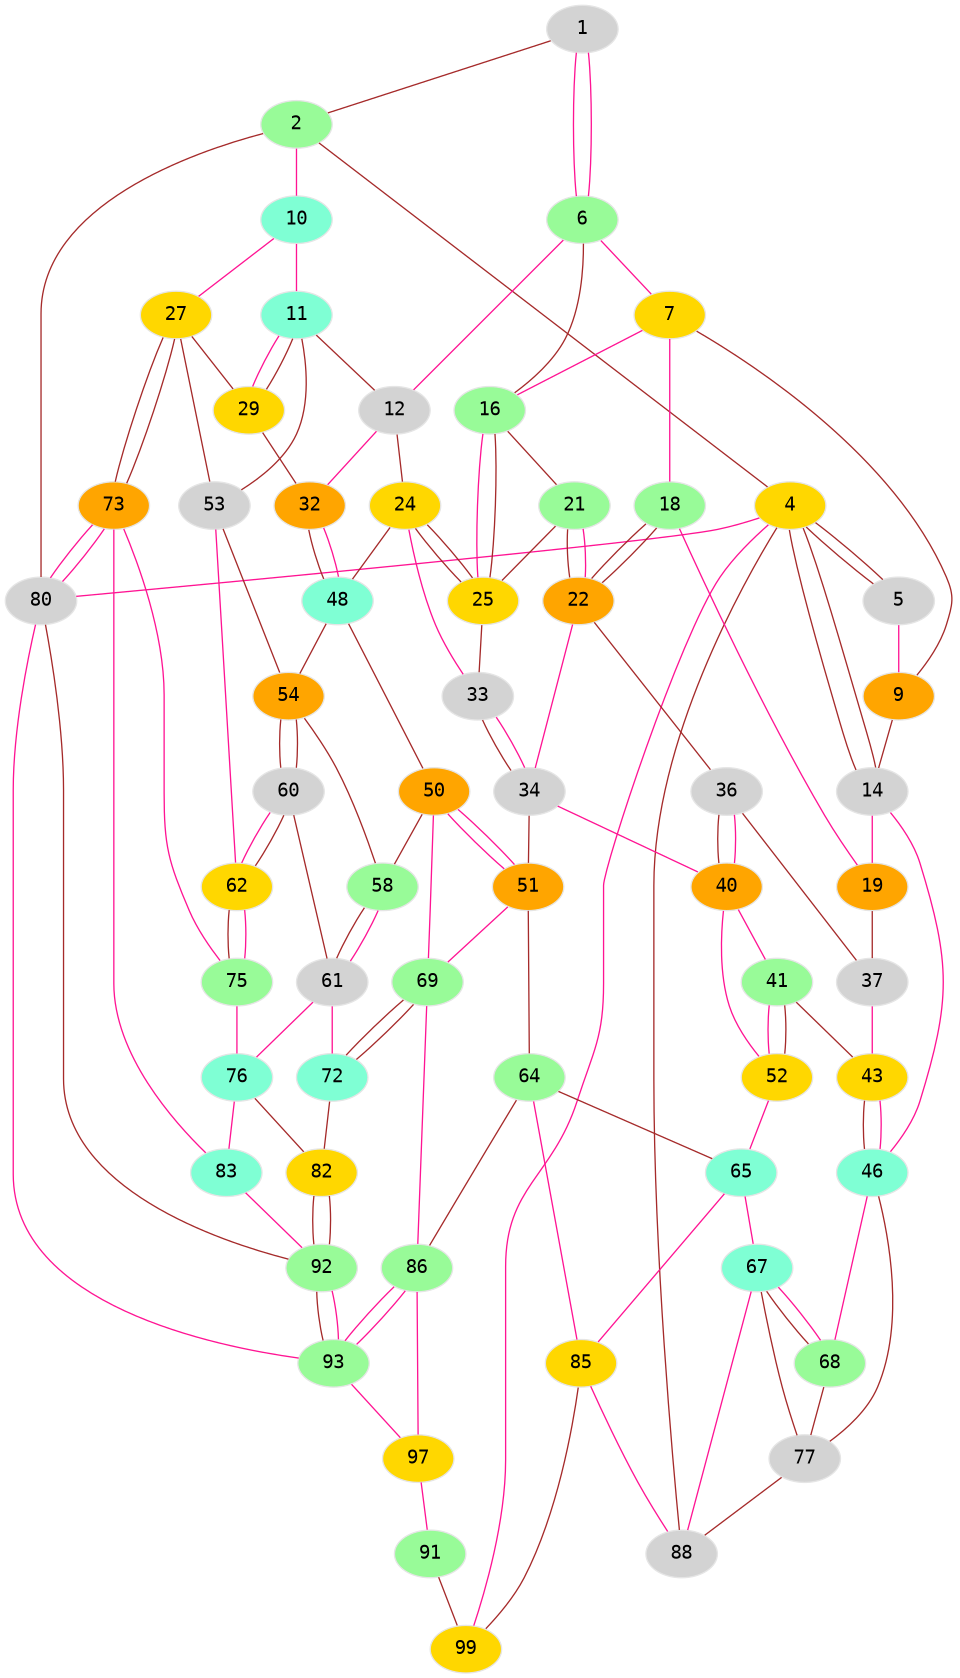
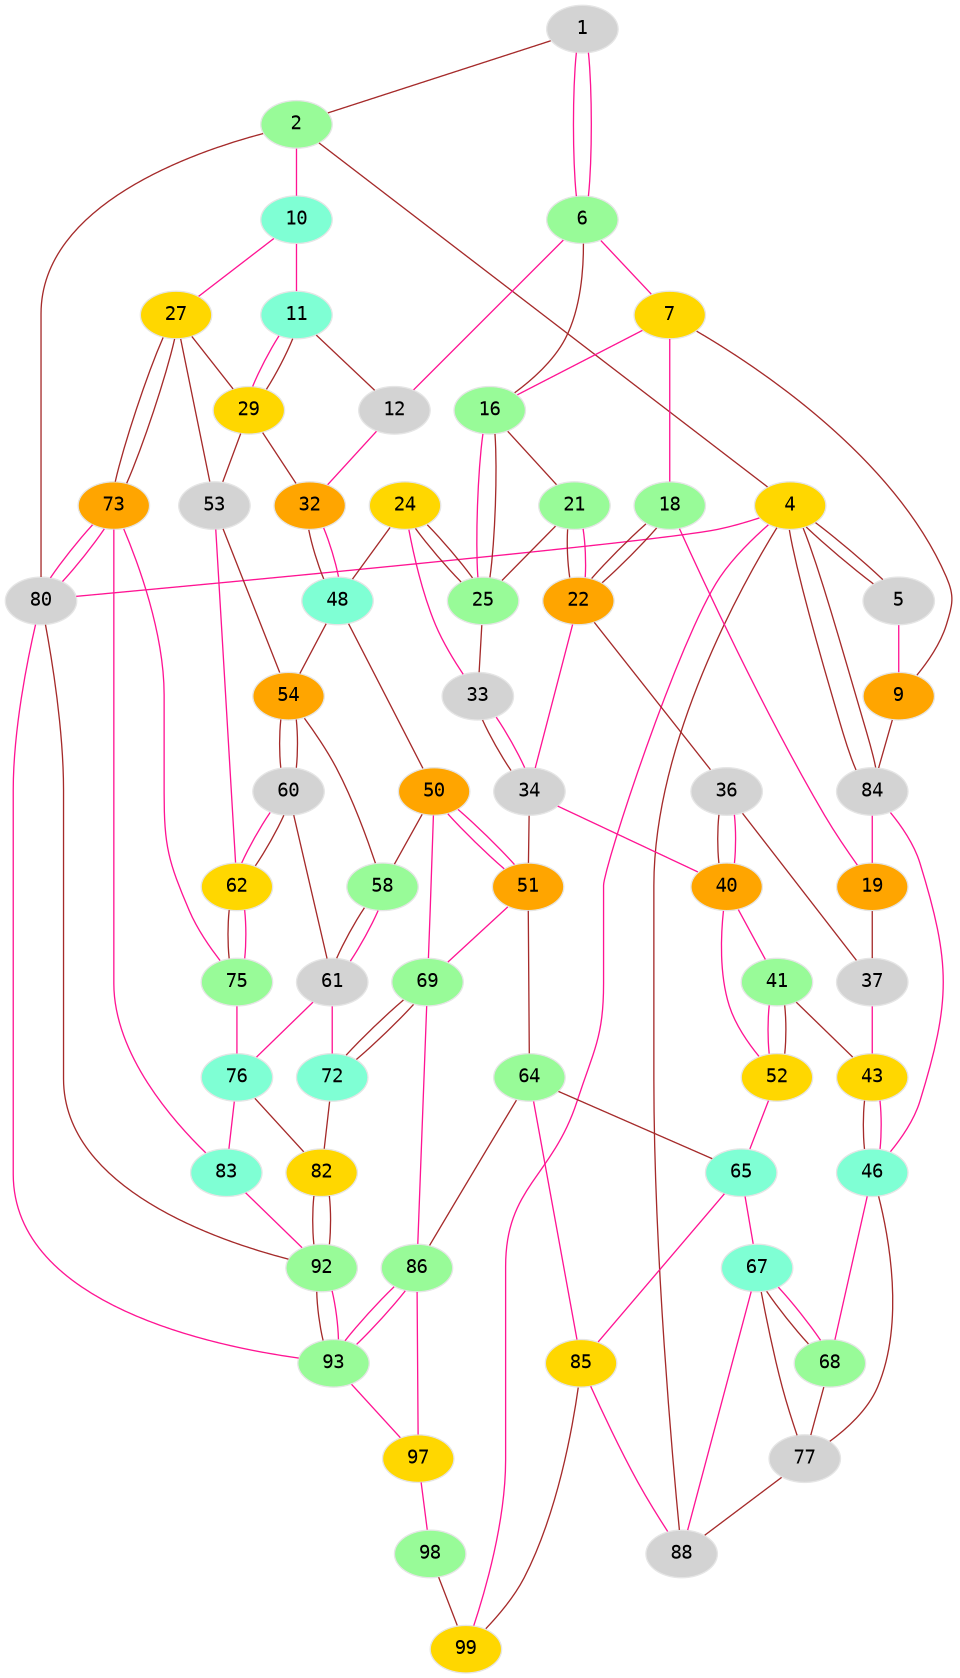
(300, 426) -> (232, 458)
(400, 458) -> none
(483, 601) -> (483, 601)
(872, 792) -> (872, 792)
(430, 1554) -> (430, 1554)
